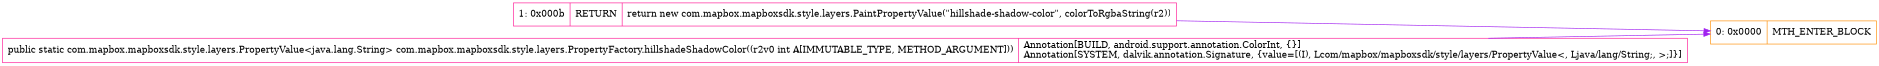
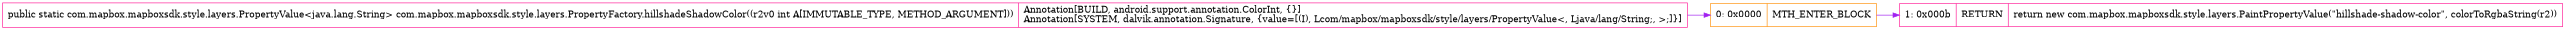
(1440, 26) -> (1885, 15)
